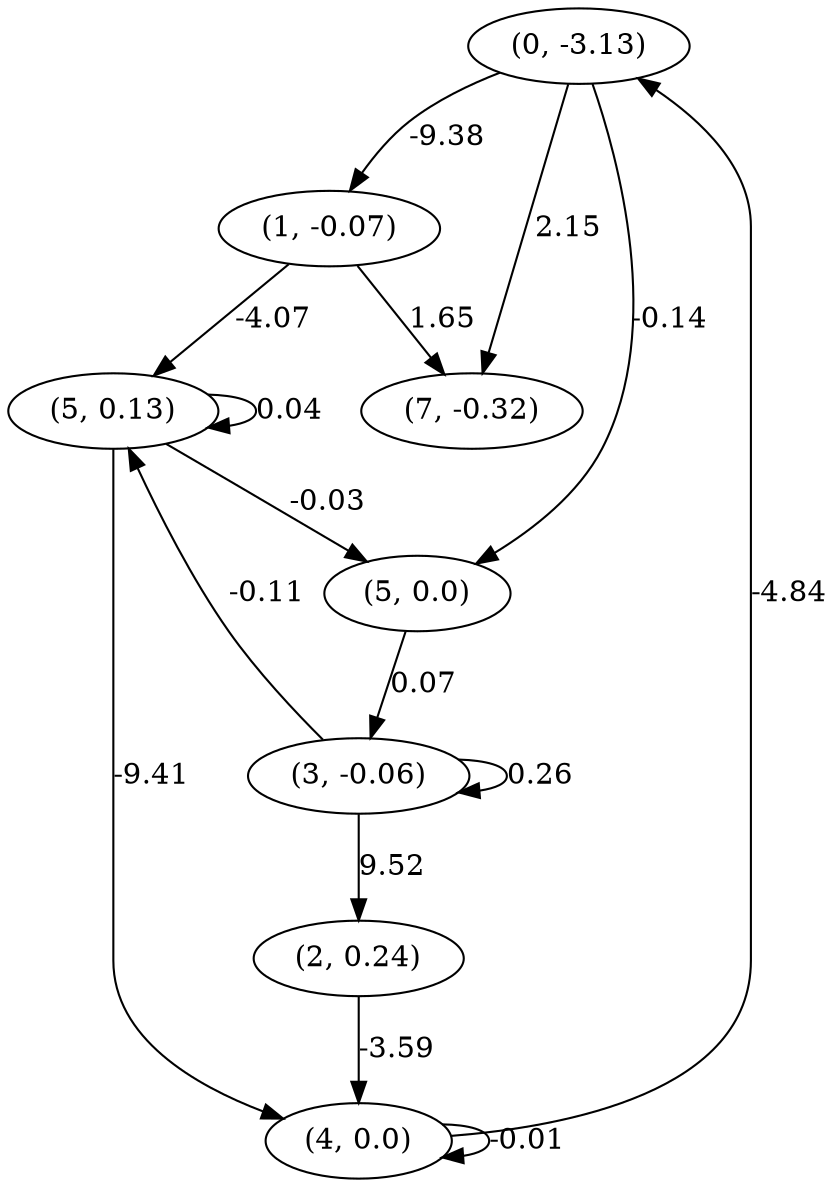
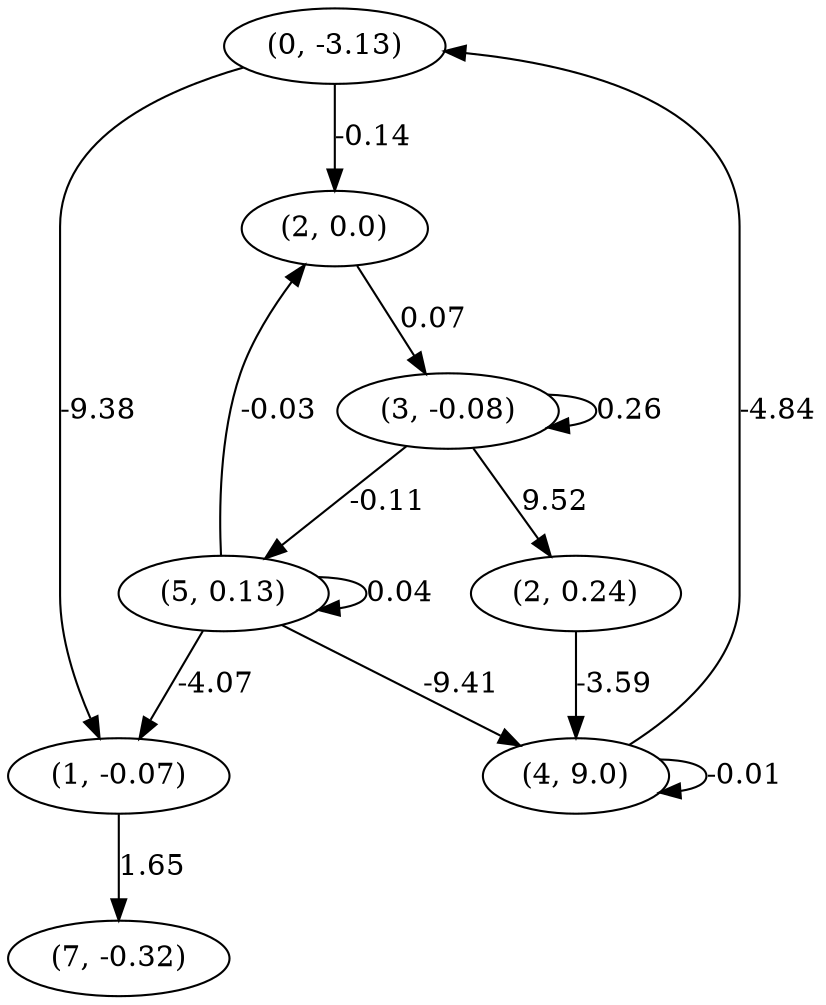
(528, 218) -> none
(229, 313) -> (177, 675)
(417, 594) -> (335, 229)
(359, 776) -> (448, 411)
(359, 1141) -> (576, 776)
